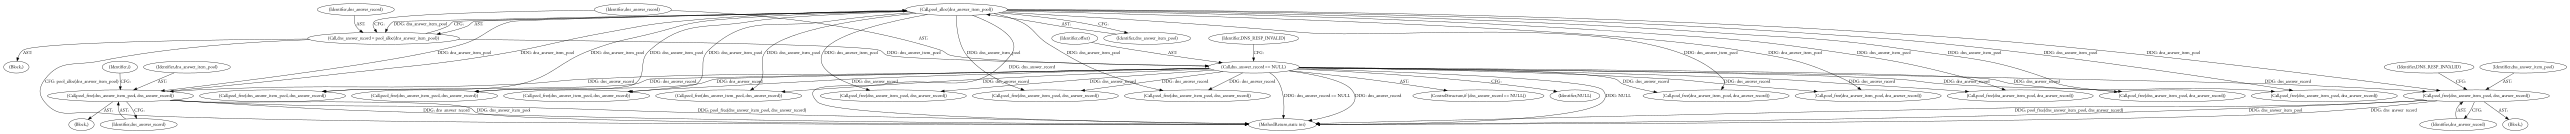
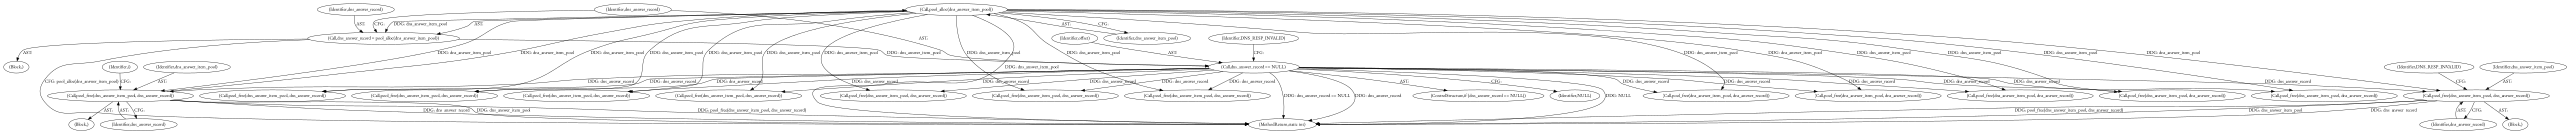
(663, 16) -> none
(1032, 67) -> (1032, 67)
